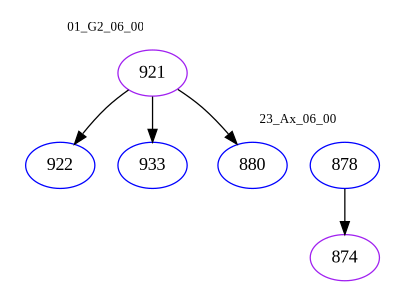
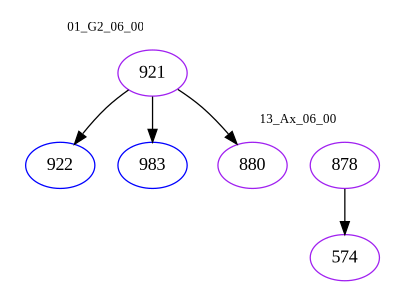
(299, 120) -> (299, 120)
(153, 165) -> (153, 165)
(253, 165) -> (253, 165)
(345, 165) -> (345, 165)
(345, 258) -> (345, 258)
